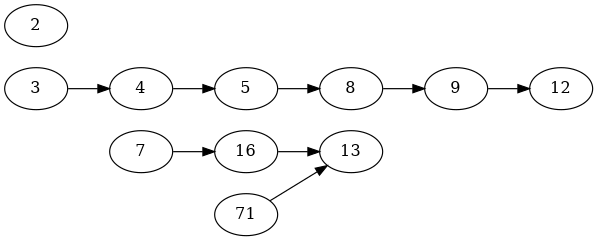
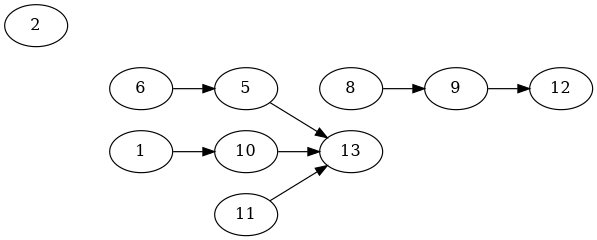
(36, 89) -> none
(141, 89) -> (141, 89)
(293, 89) -> (294, 117)
(141, 152) -> (141, 152)
(246, 152) -> (246, 152)
(246, 215) -> (246, 215)
